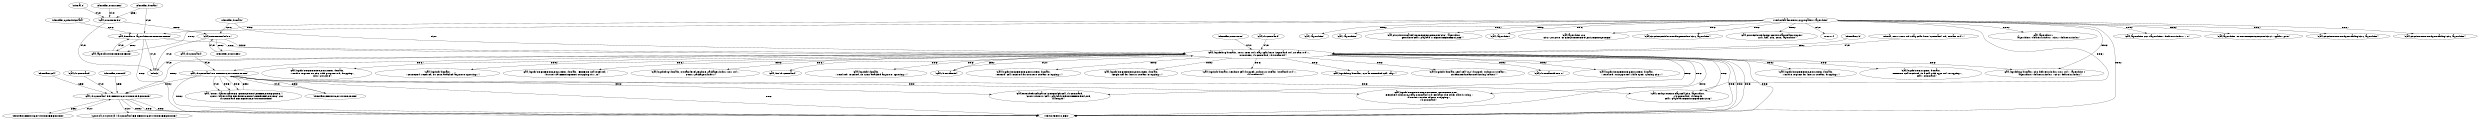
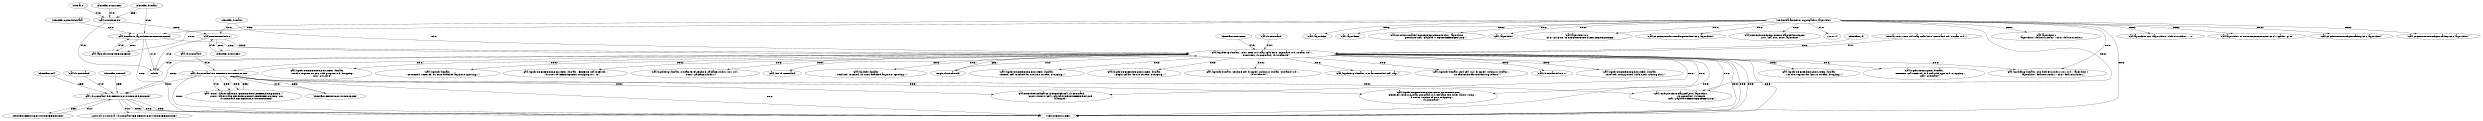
(947, 73) -> (948, 73)
